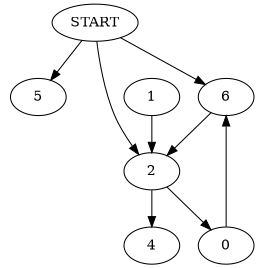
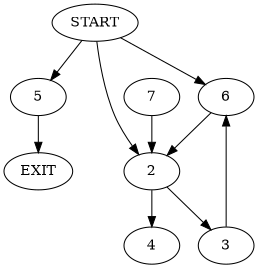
(152, 97) -> (152, 97)
none -> (38, 171)
(226, 246) -> (226, 246)
